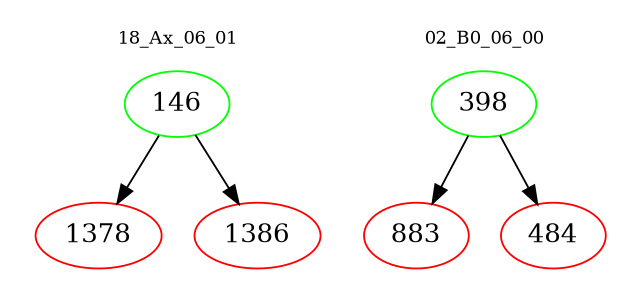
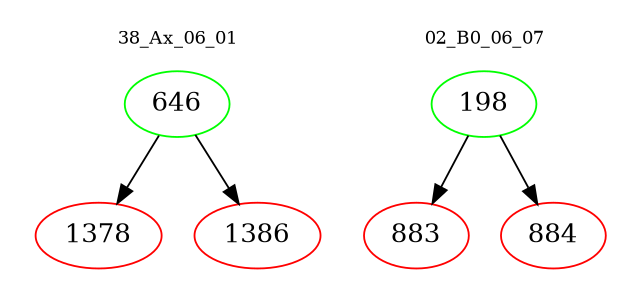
(178, 39) -> (178, 39)
(485, 39) -> (485, 39)
(177, 104) -> (177, 104)
(484, 104) -> (484, 104)
(553, 236) -> (553, 236)
